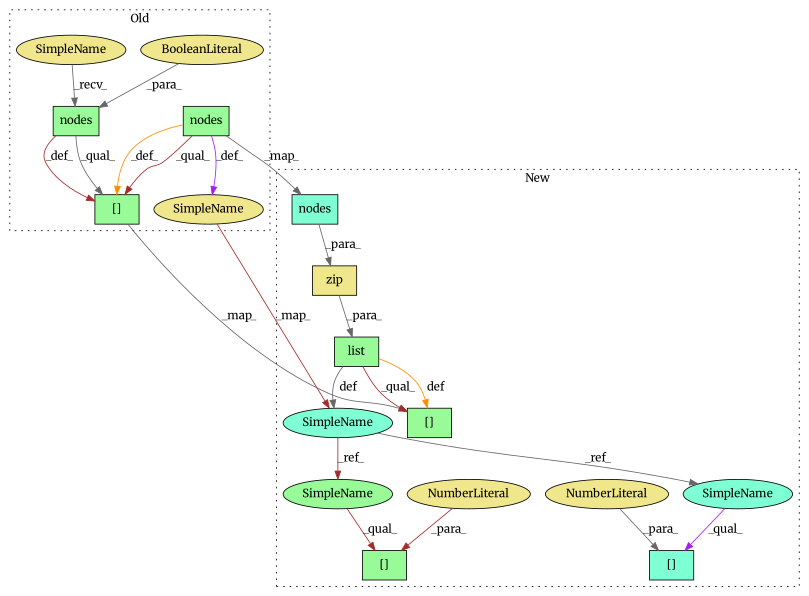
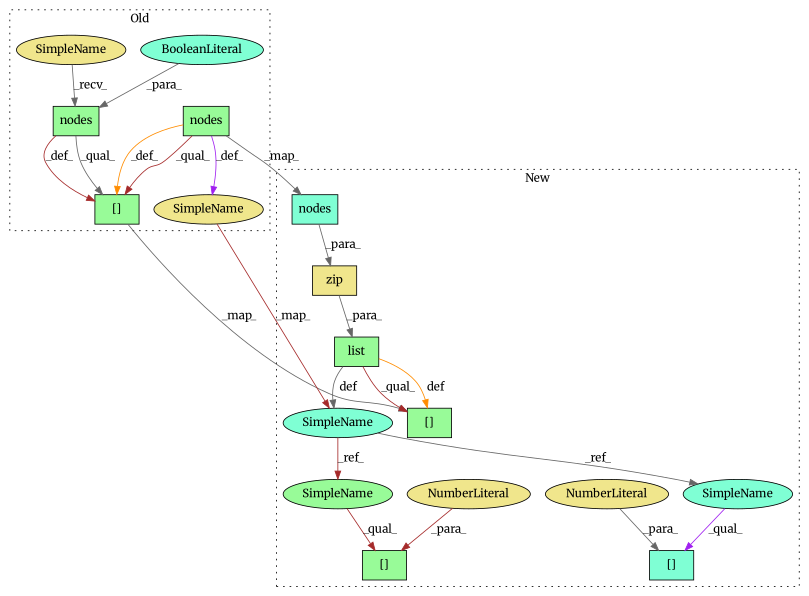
(202, 50) -> (202, 50)
